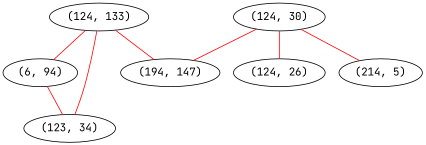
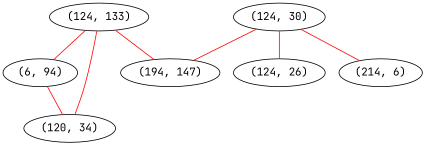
(381, 73) -> (381, 73)
(70, 128) -> (70, 128)
